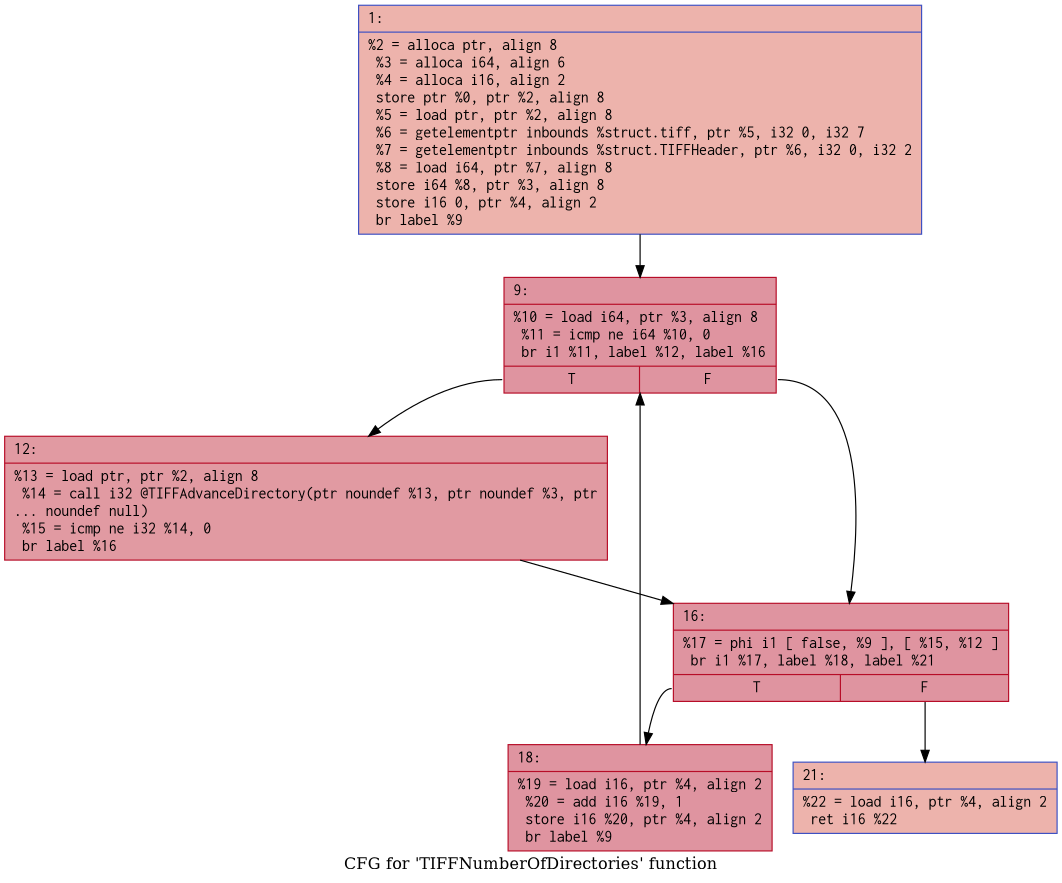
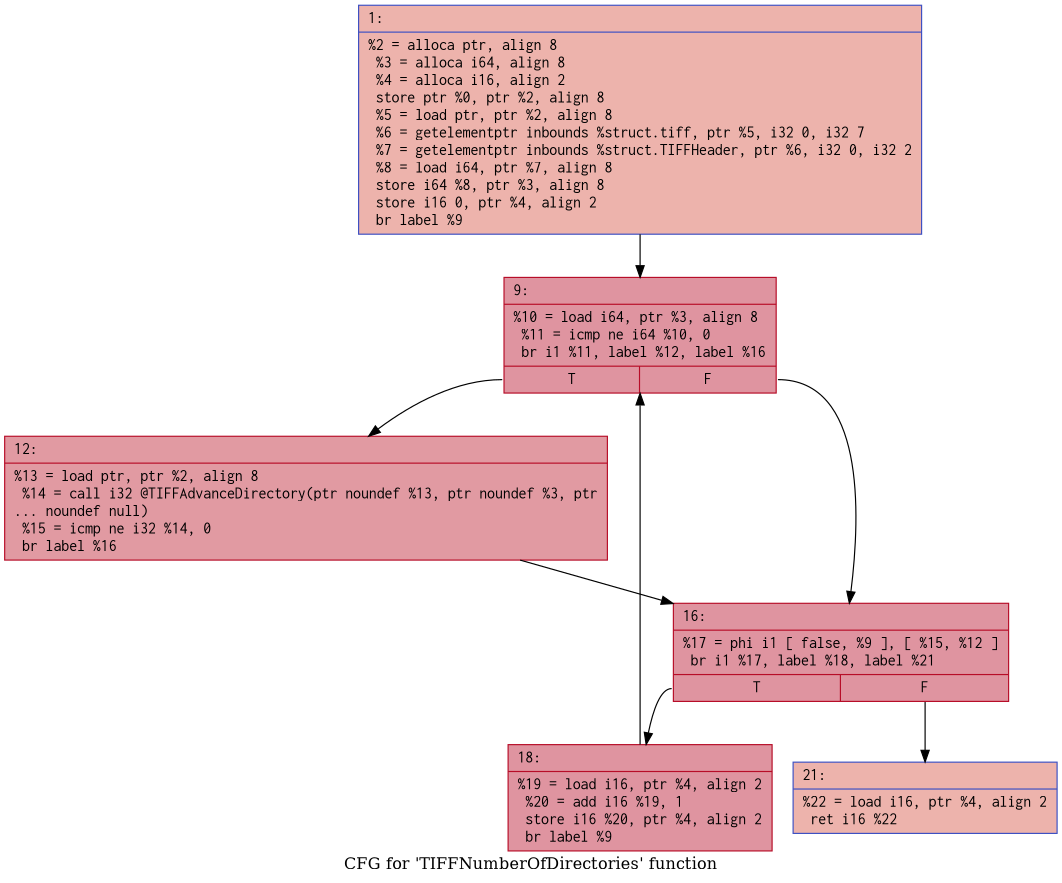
(467, 62) -> (467, 62)
